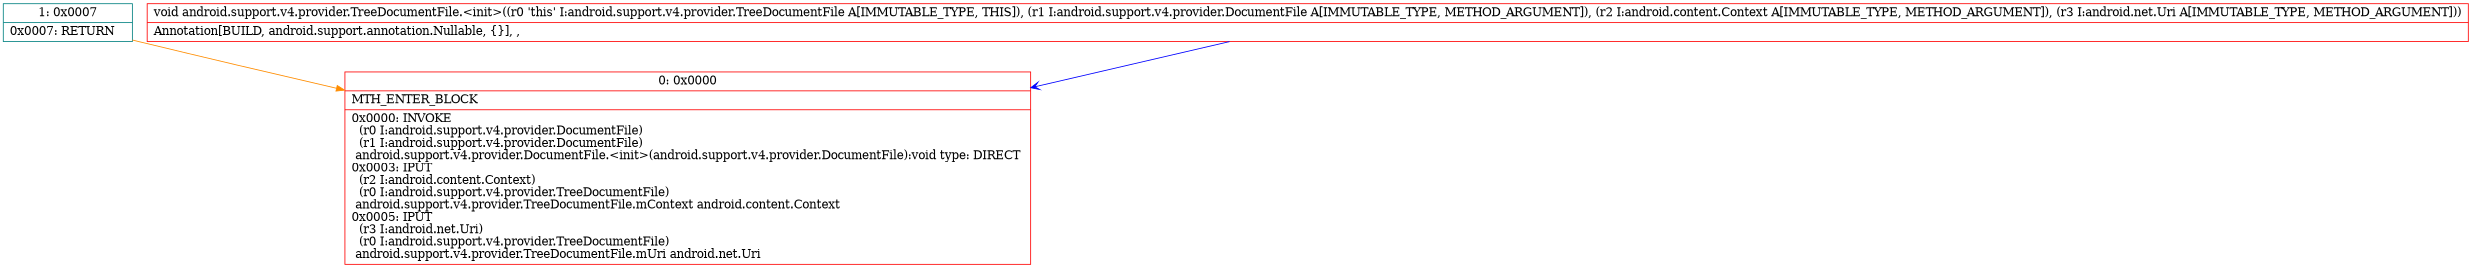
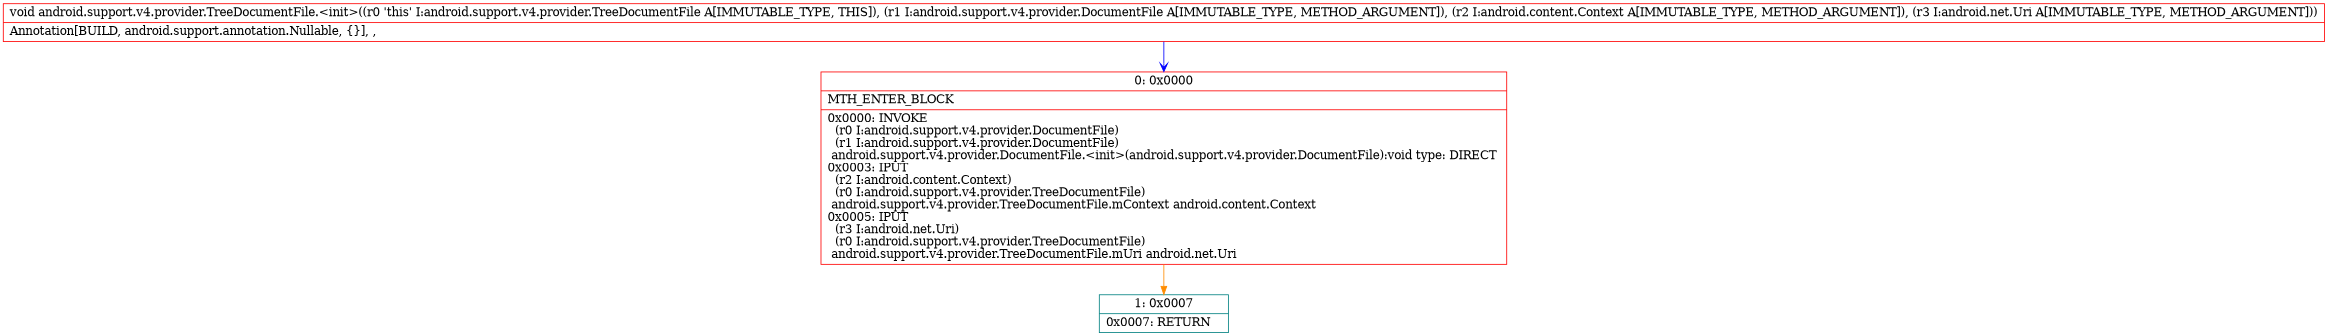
(234, 64) -> (1164, 275)
